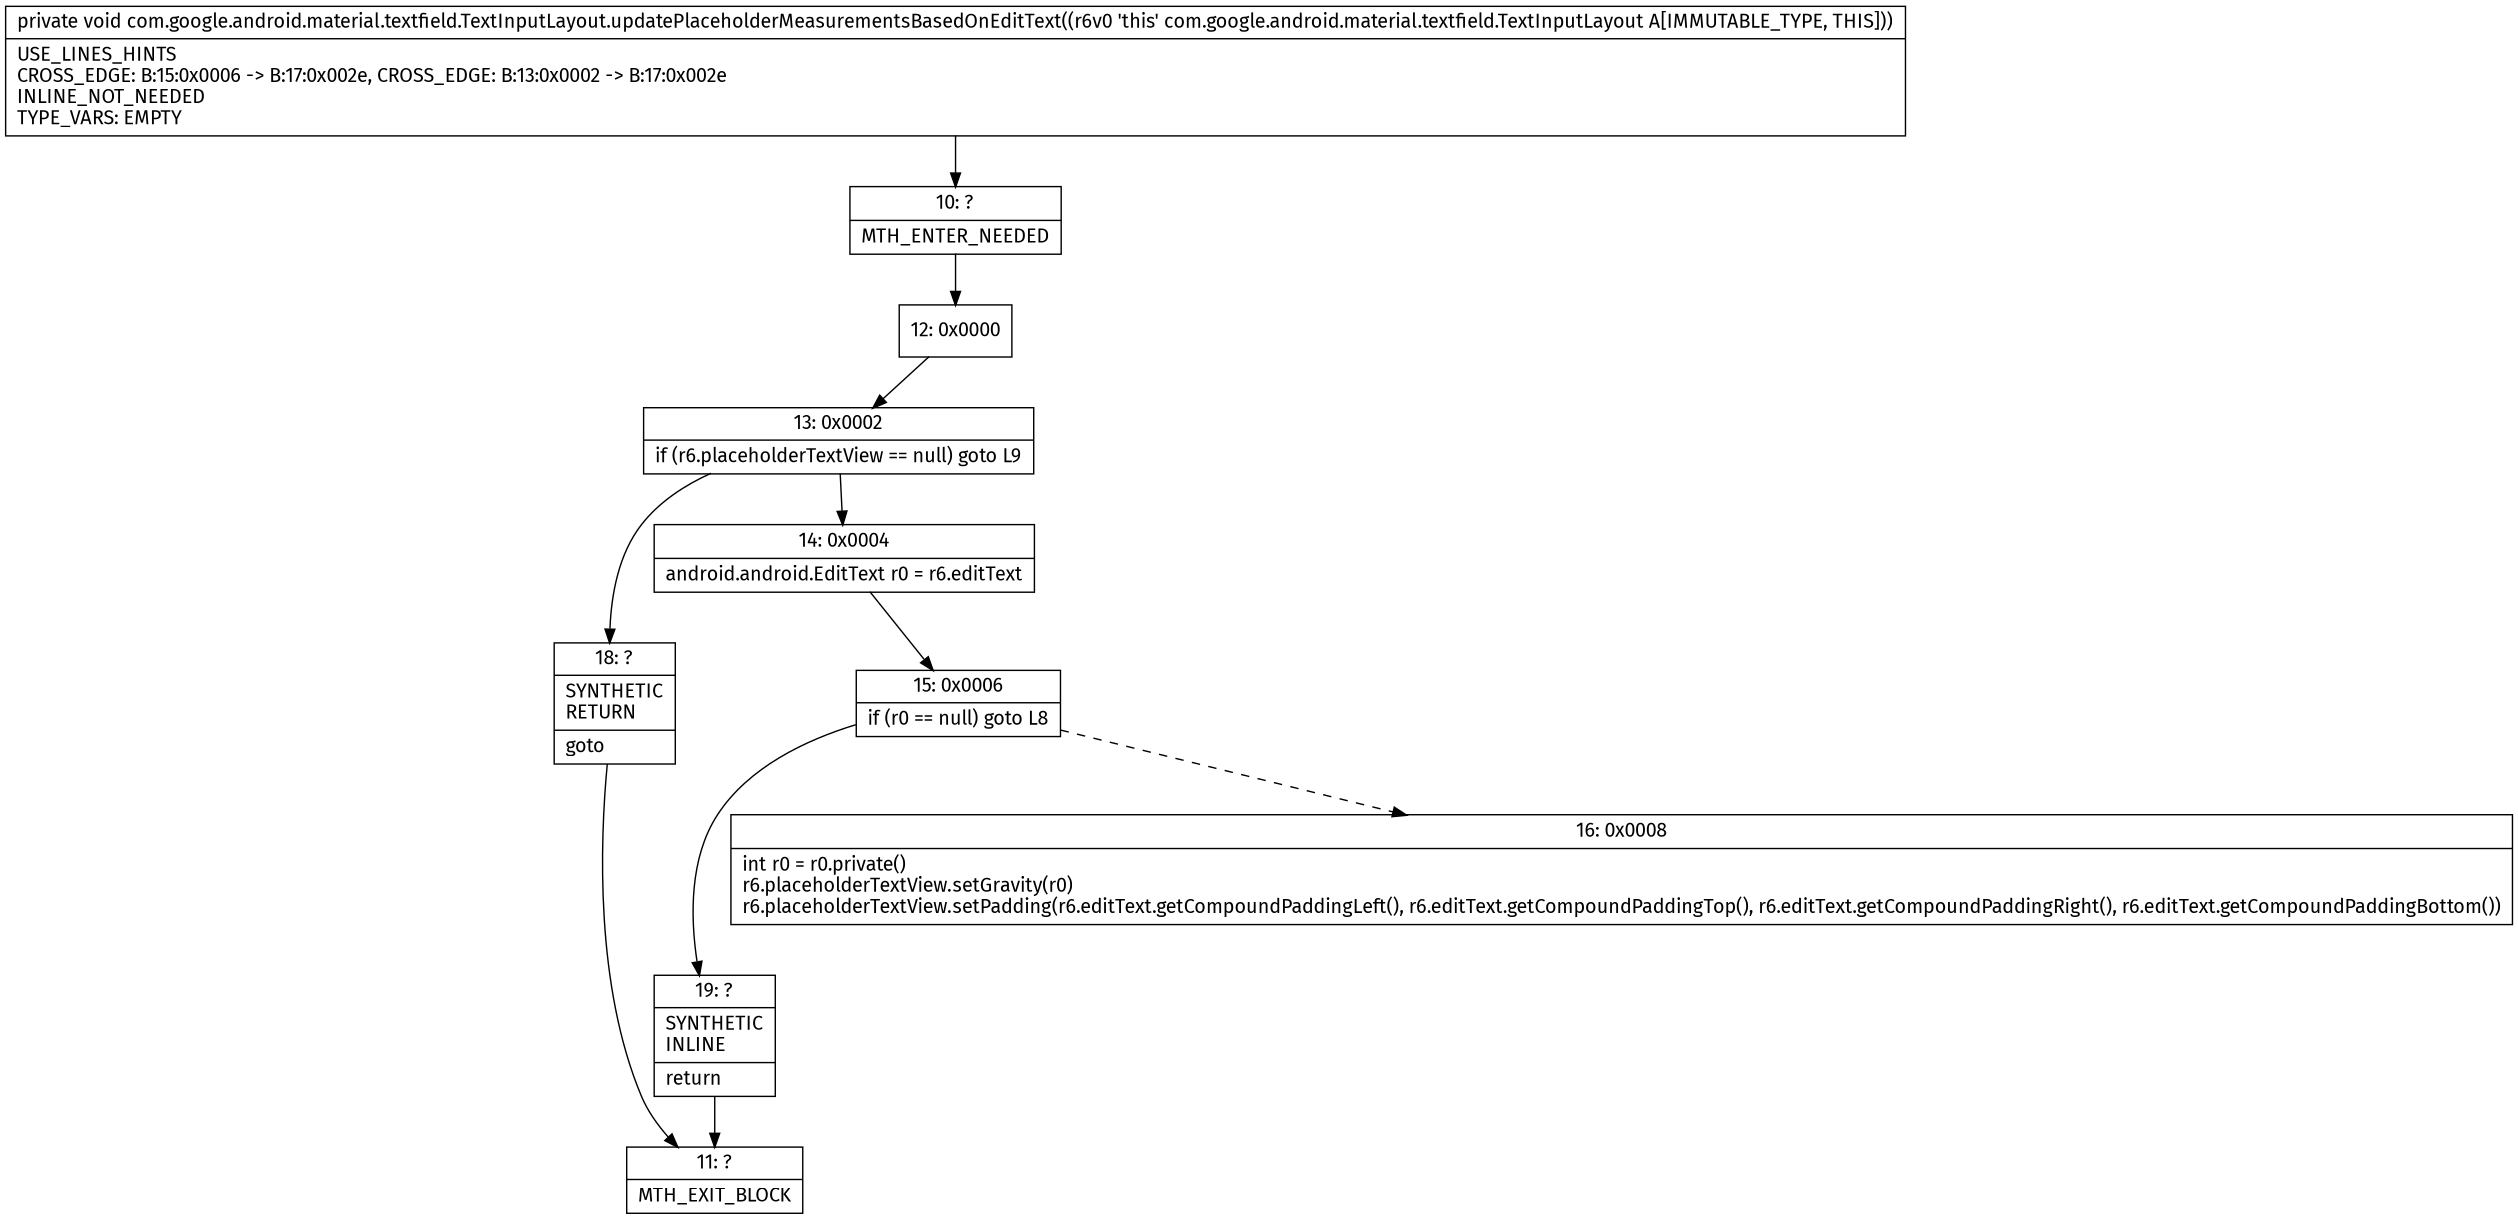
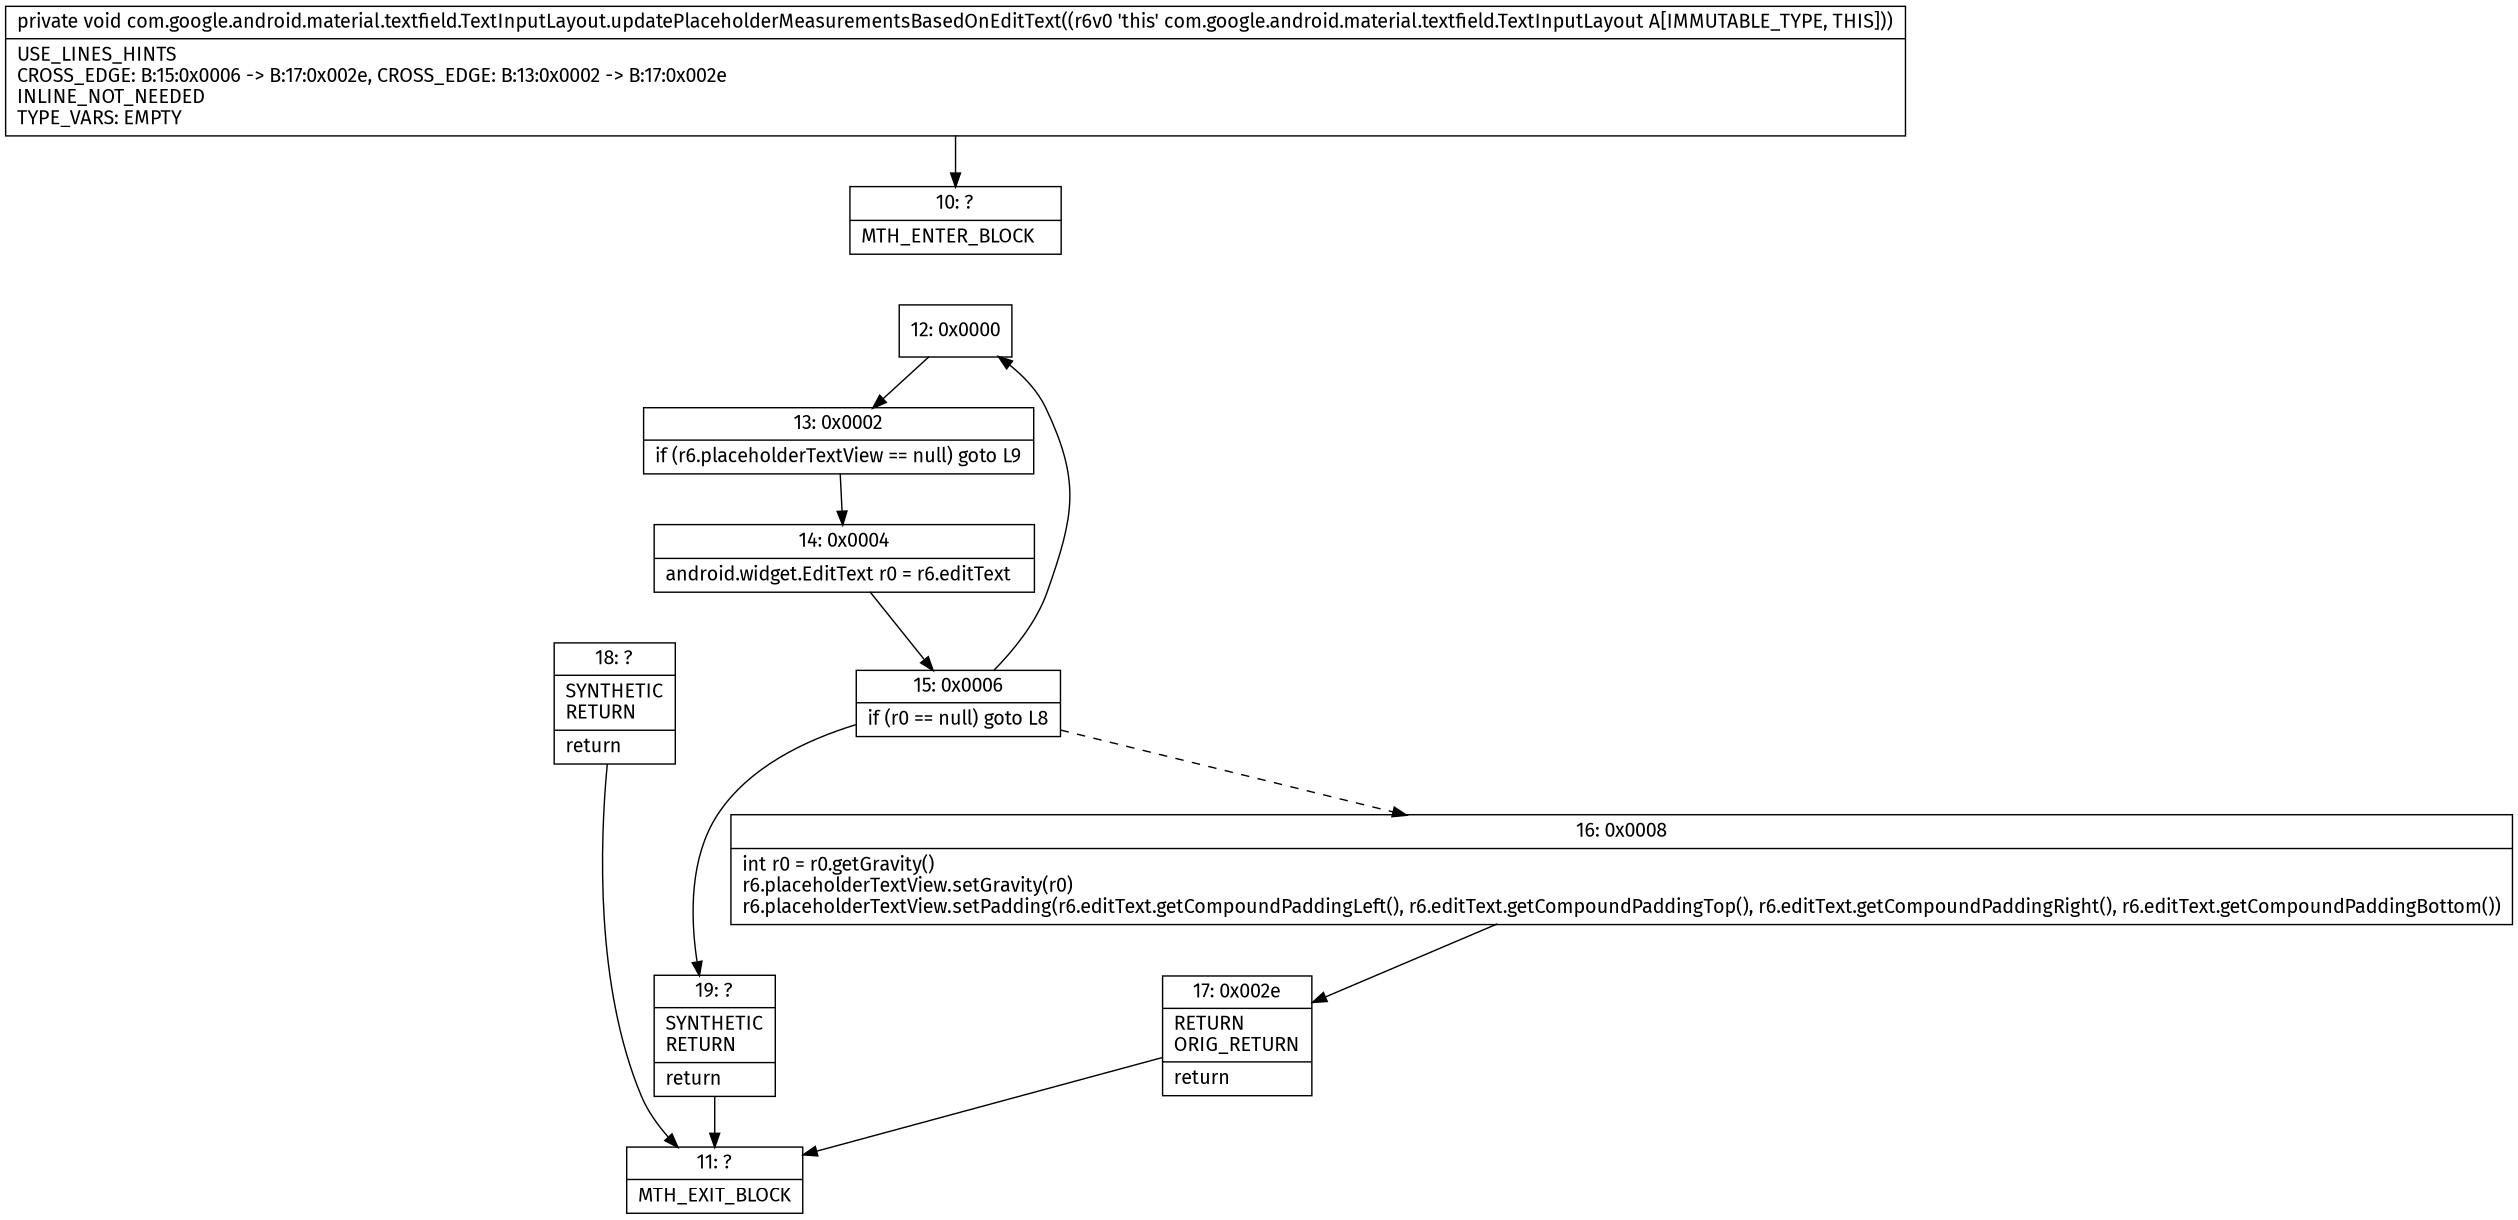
(956, 237) -> (949, 237)
(956, 272) -> (1068, 519)
(635, 534) -> none
(844, 575) -> (839, 575)
(585, 746) -> (594, 746)
(825, 865) -> (839, 865)
none -> (1237, 1036)
(696, 1045) -> (701, 1045)
